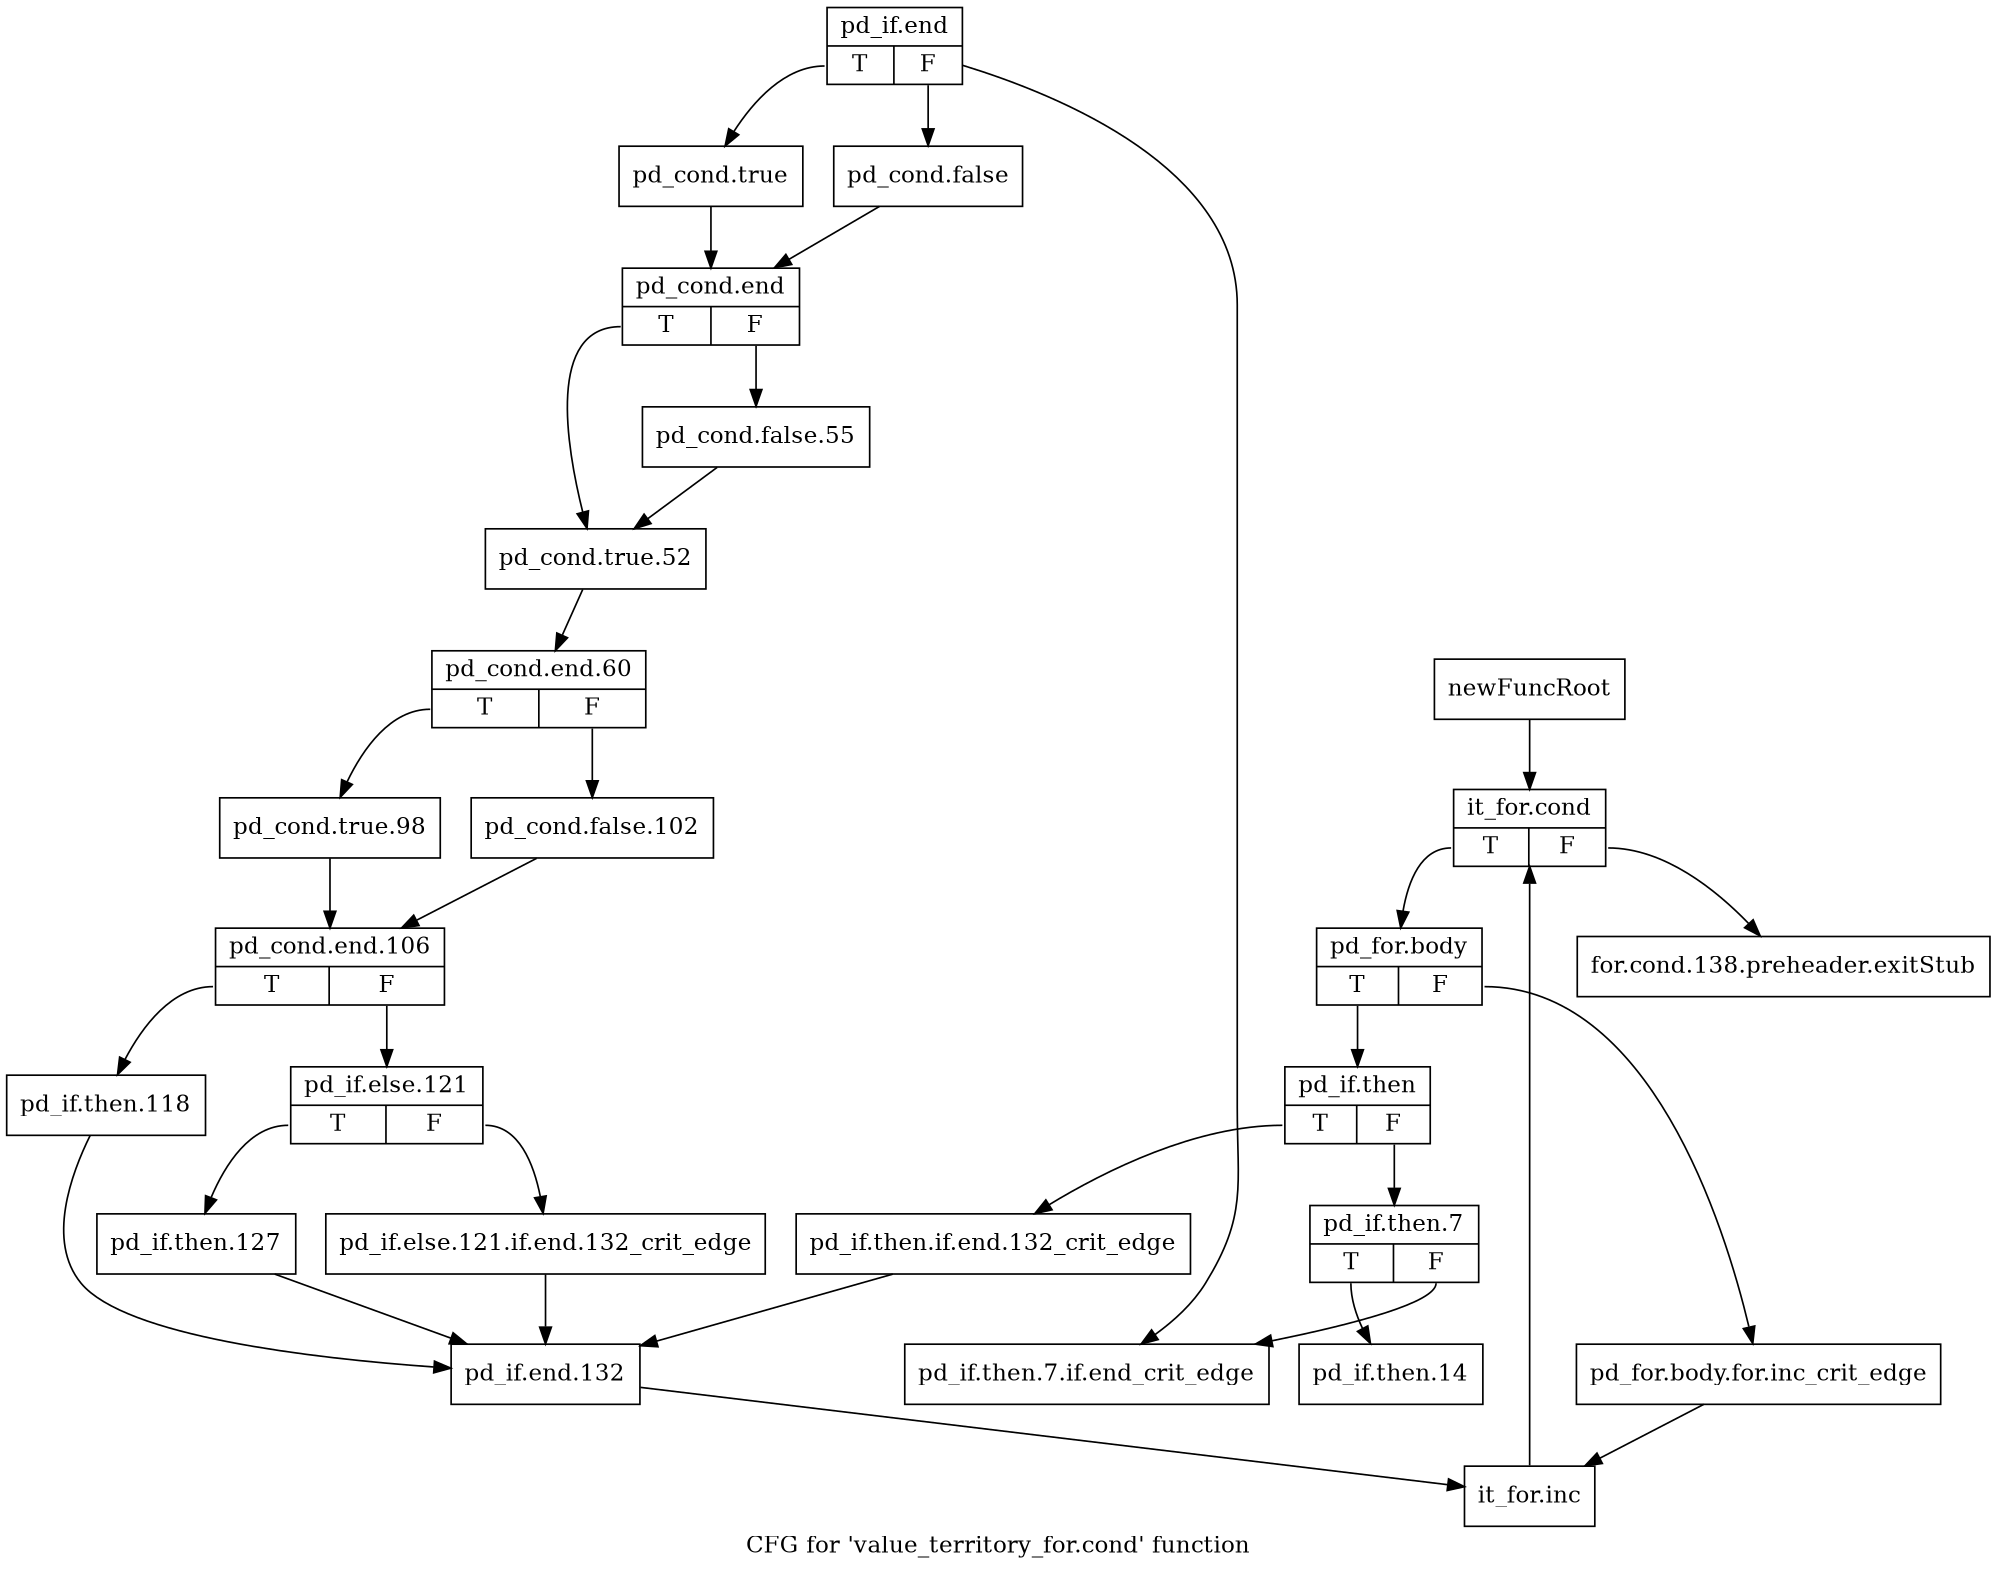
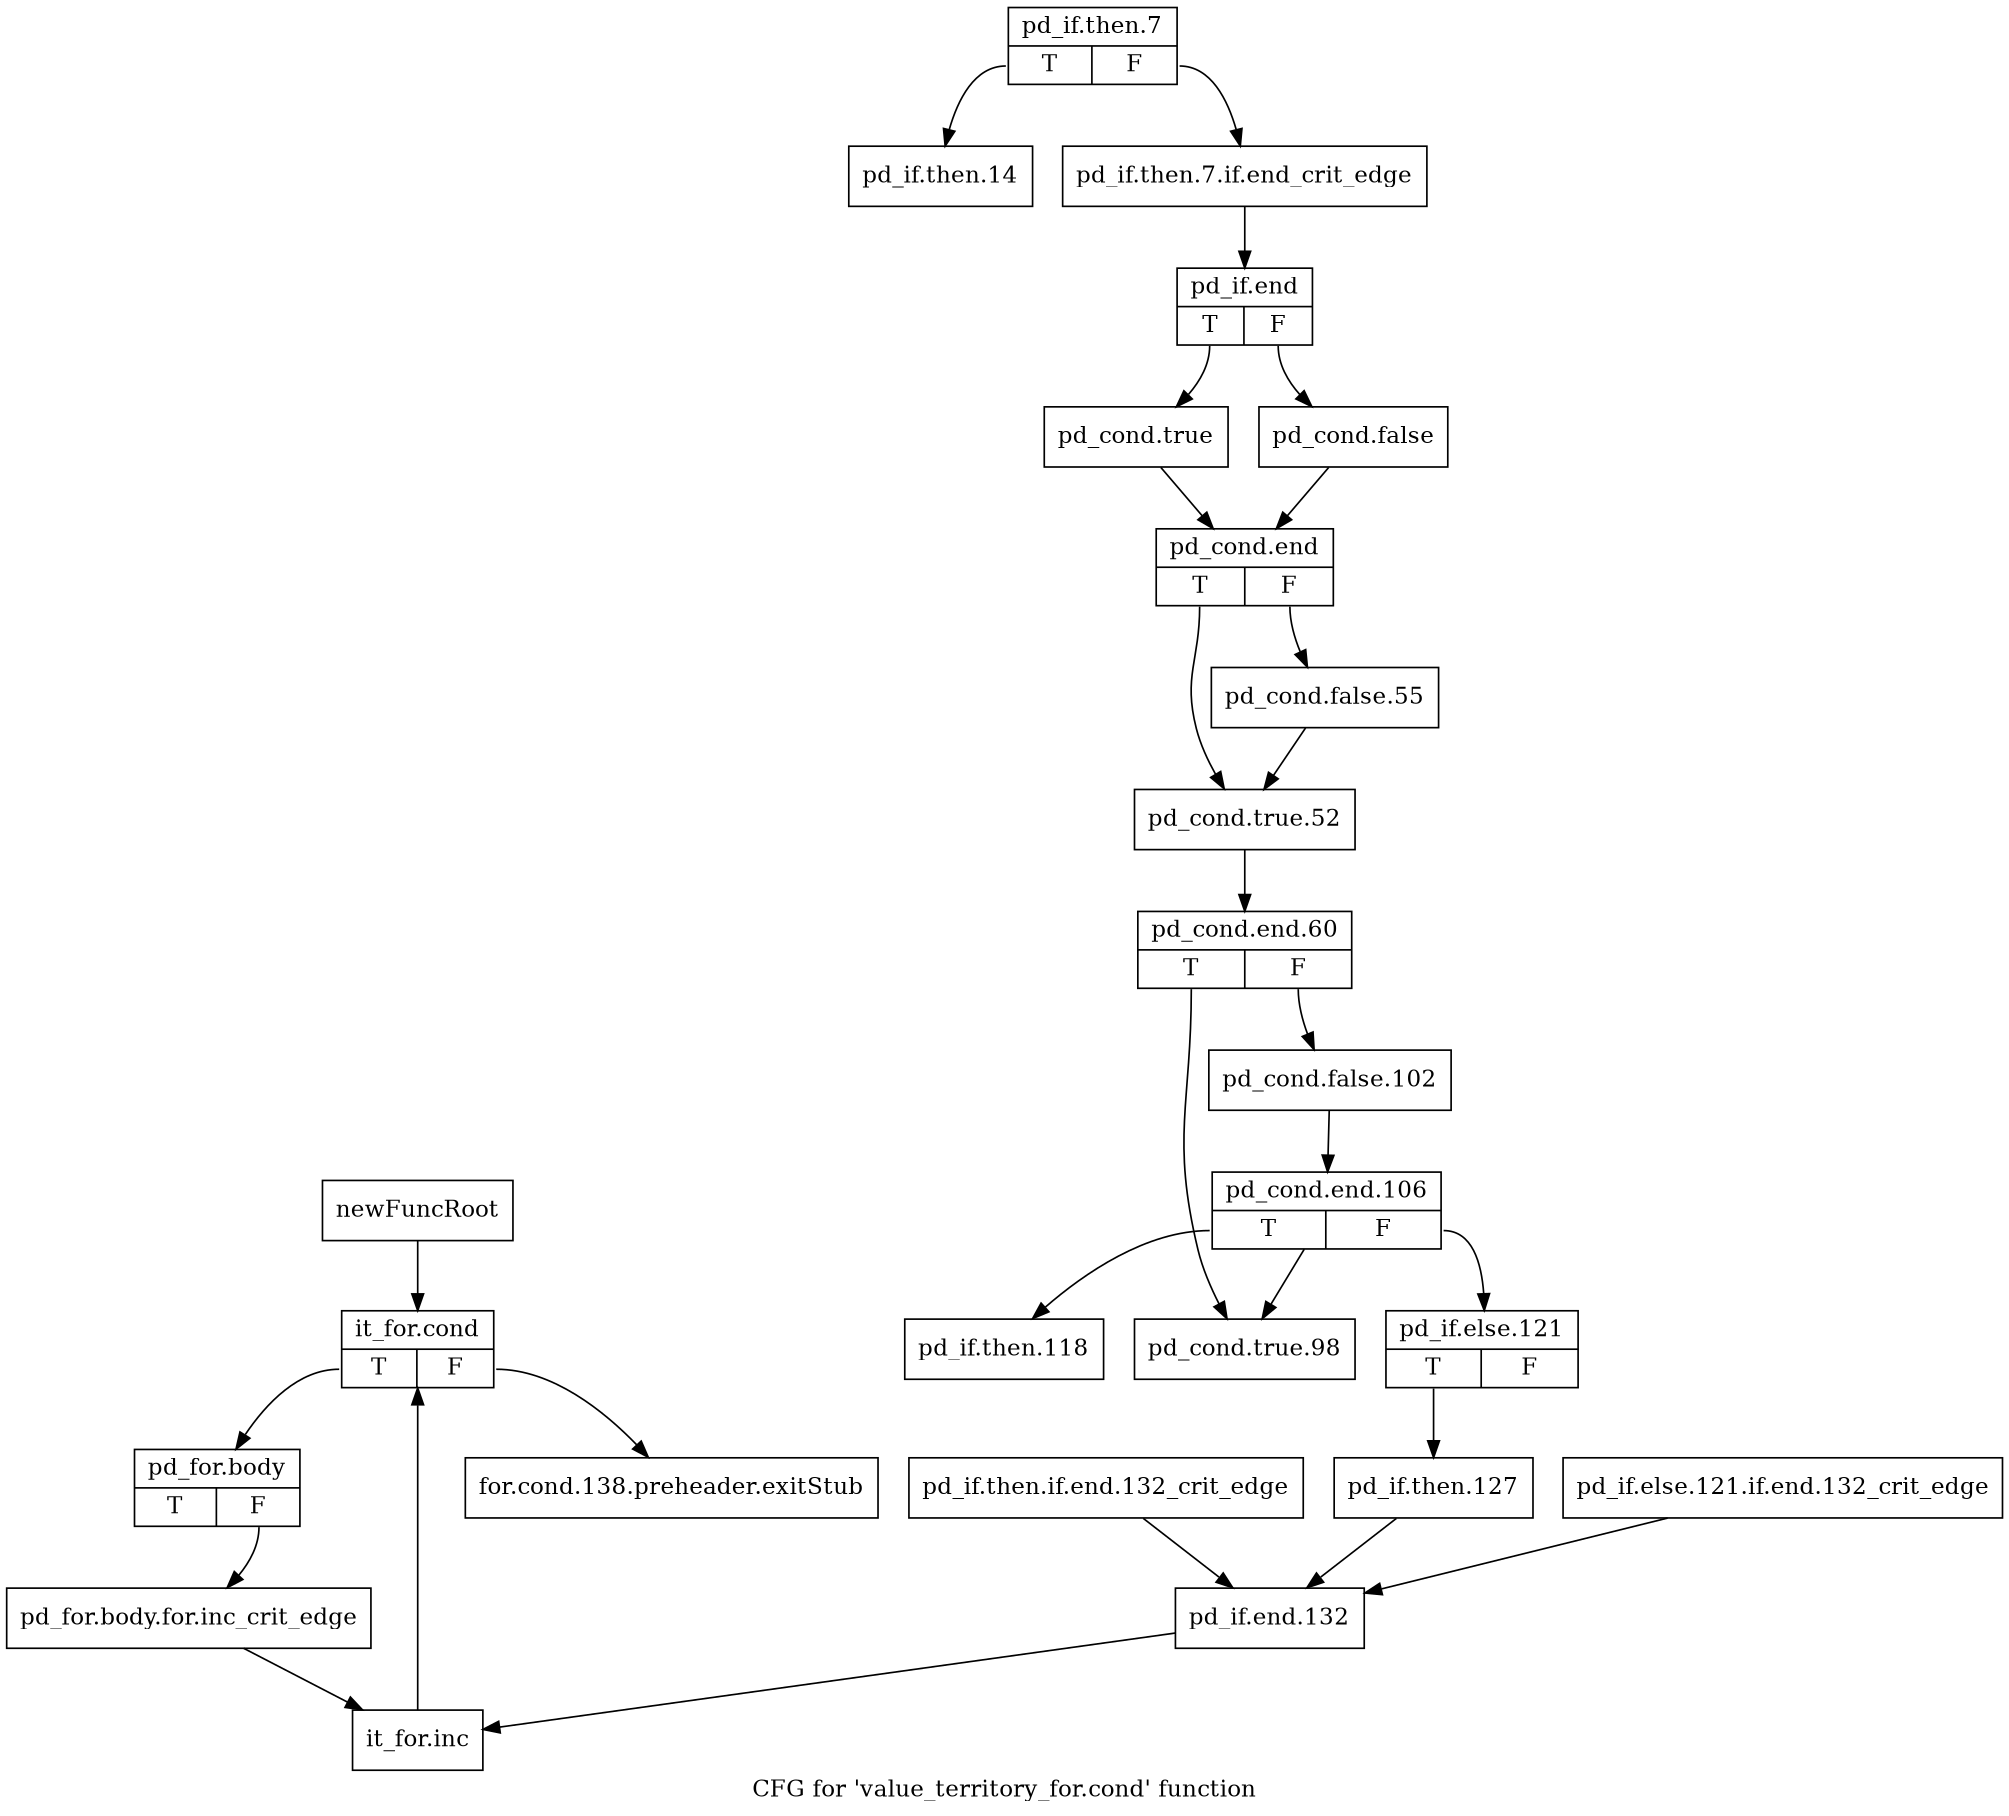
(1237, 639) -> (1245, 229)
(330, 885) -> (1288, 1277)
(1358, 1105) -> none
(524, 1151) -> none
(175, 1329) -> none
